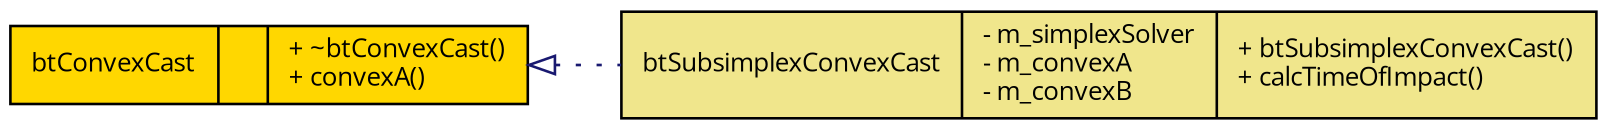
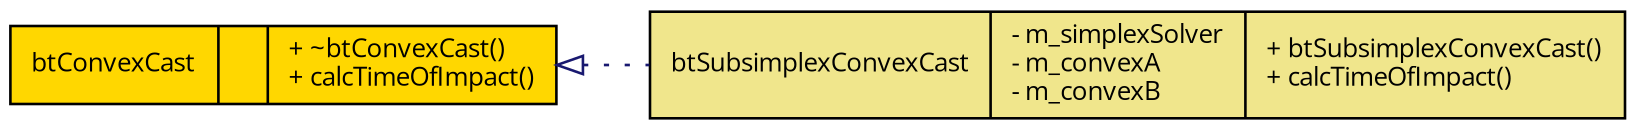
(357, 78) -> (412, 78)
